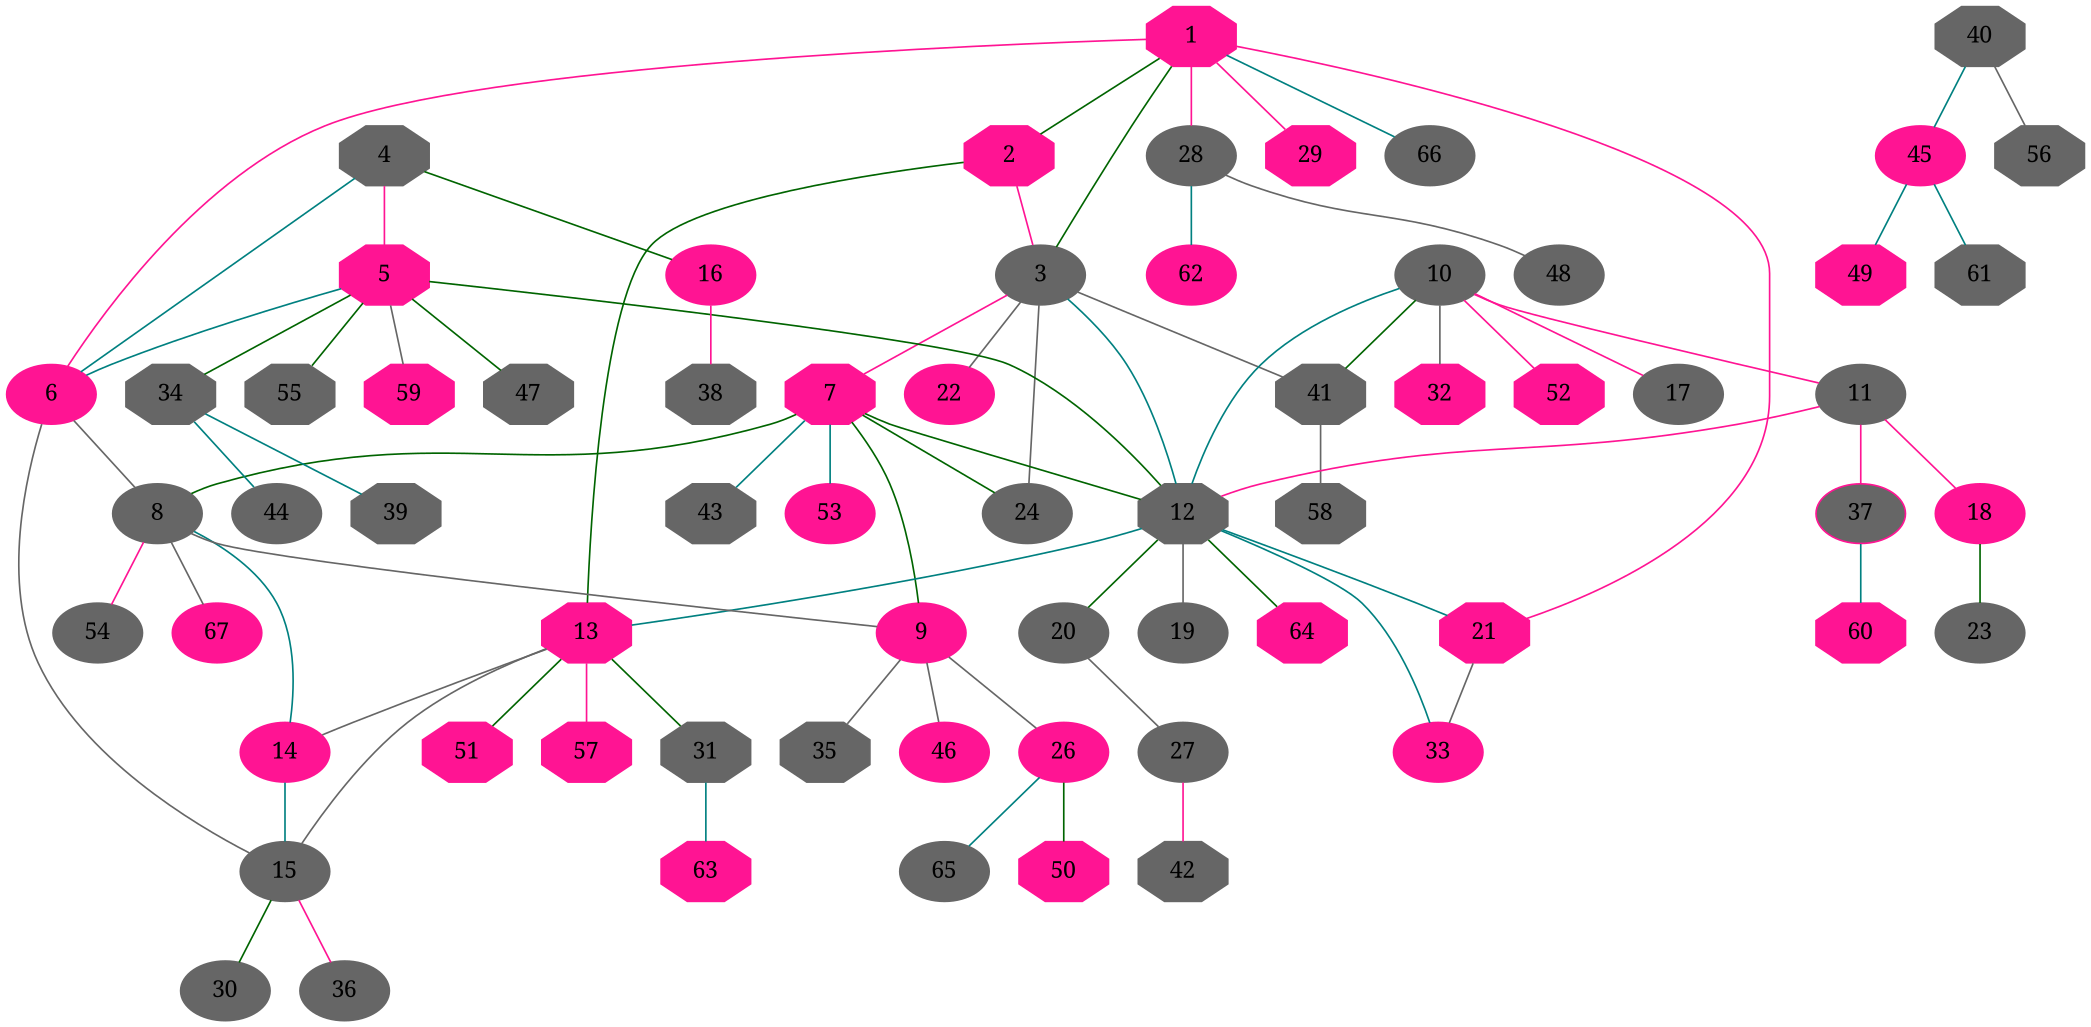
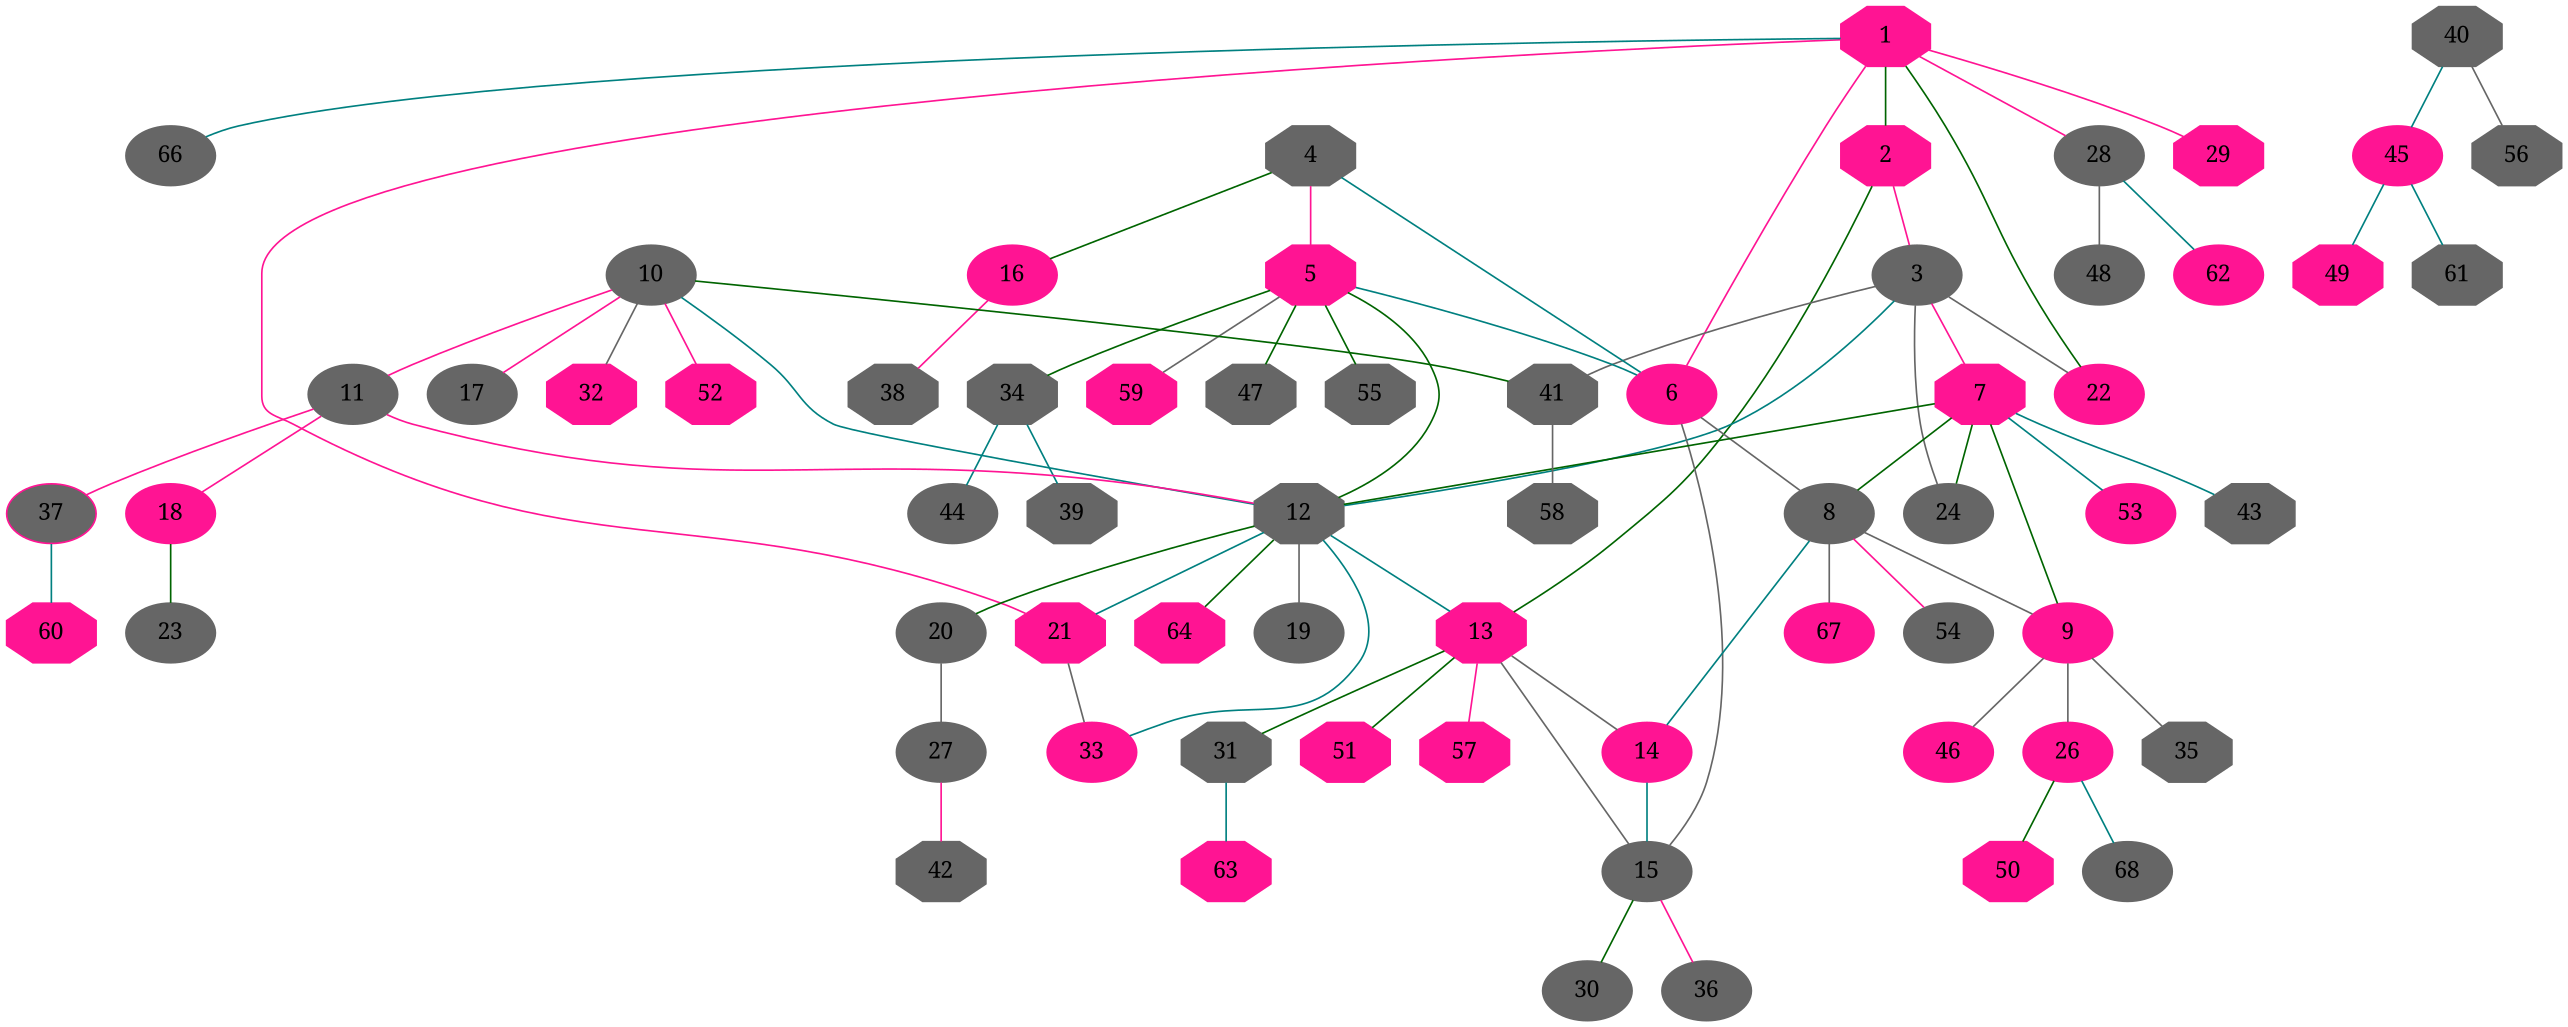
(1113, 156) -> (1993, 217)
(944, 872) -> (2128, 872)
